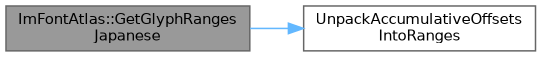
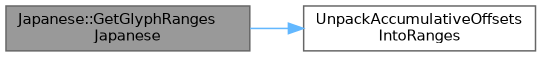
(128, 28) -> (128, 28)
